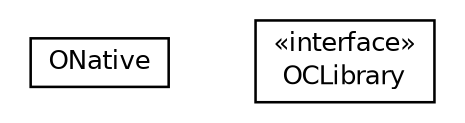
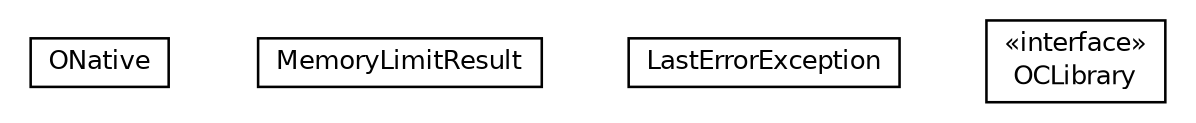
none -> (399, 61)
none -> (764, 61)
